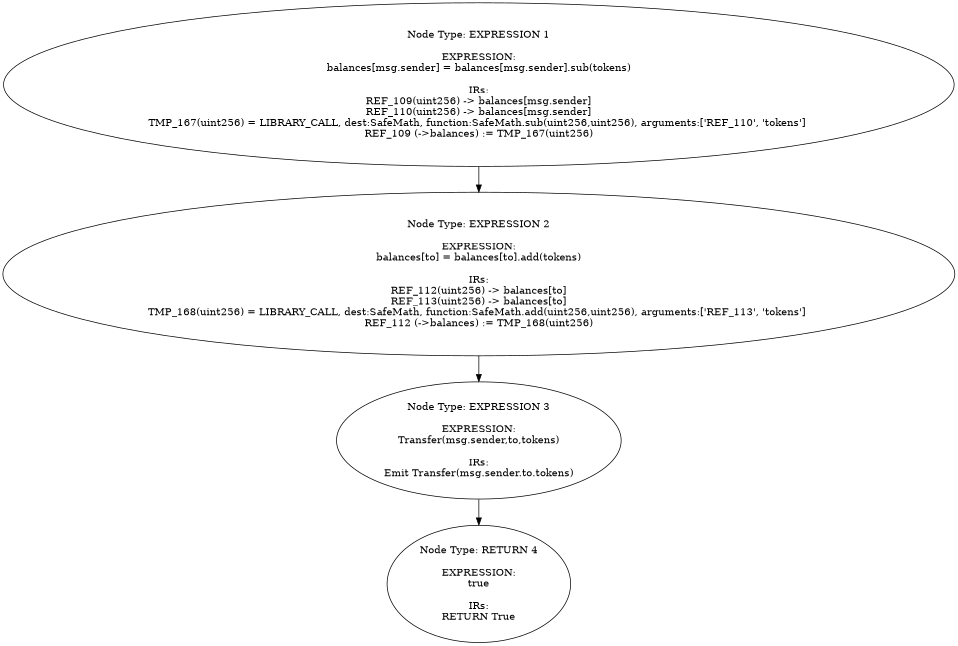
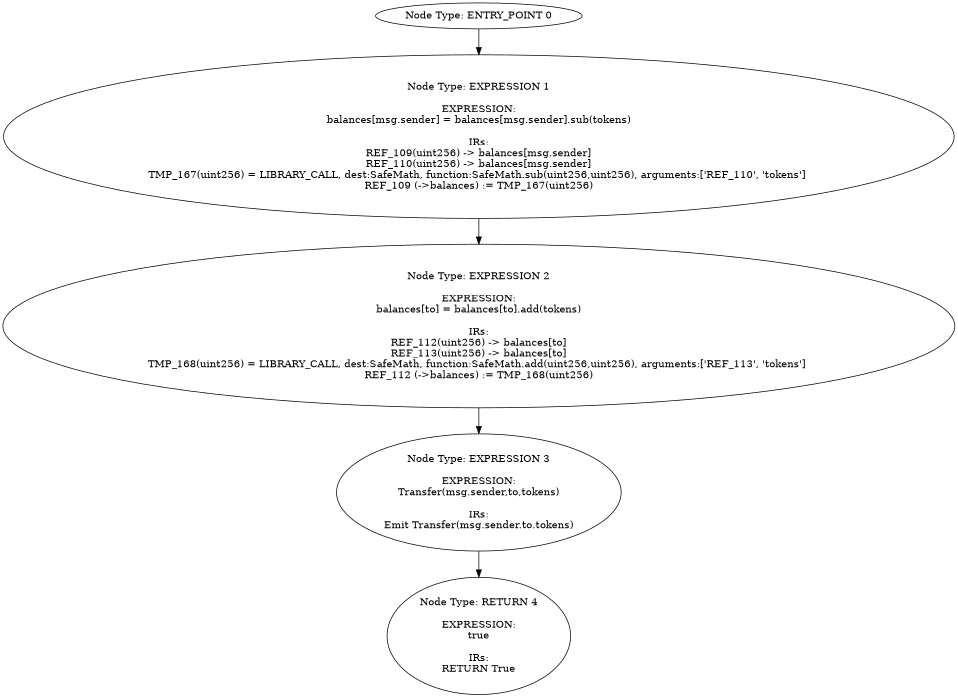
none -> (479, 16)
